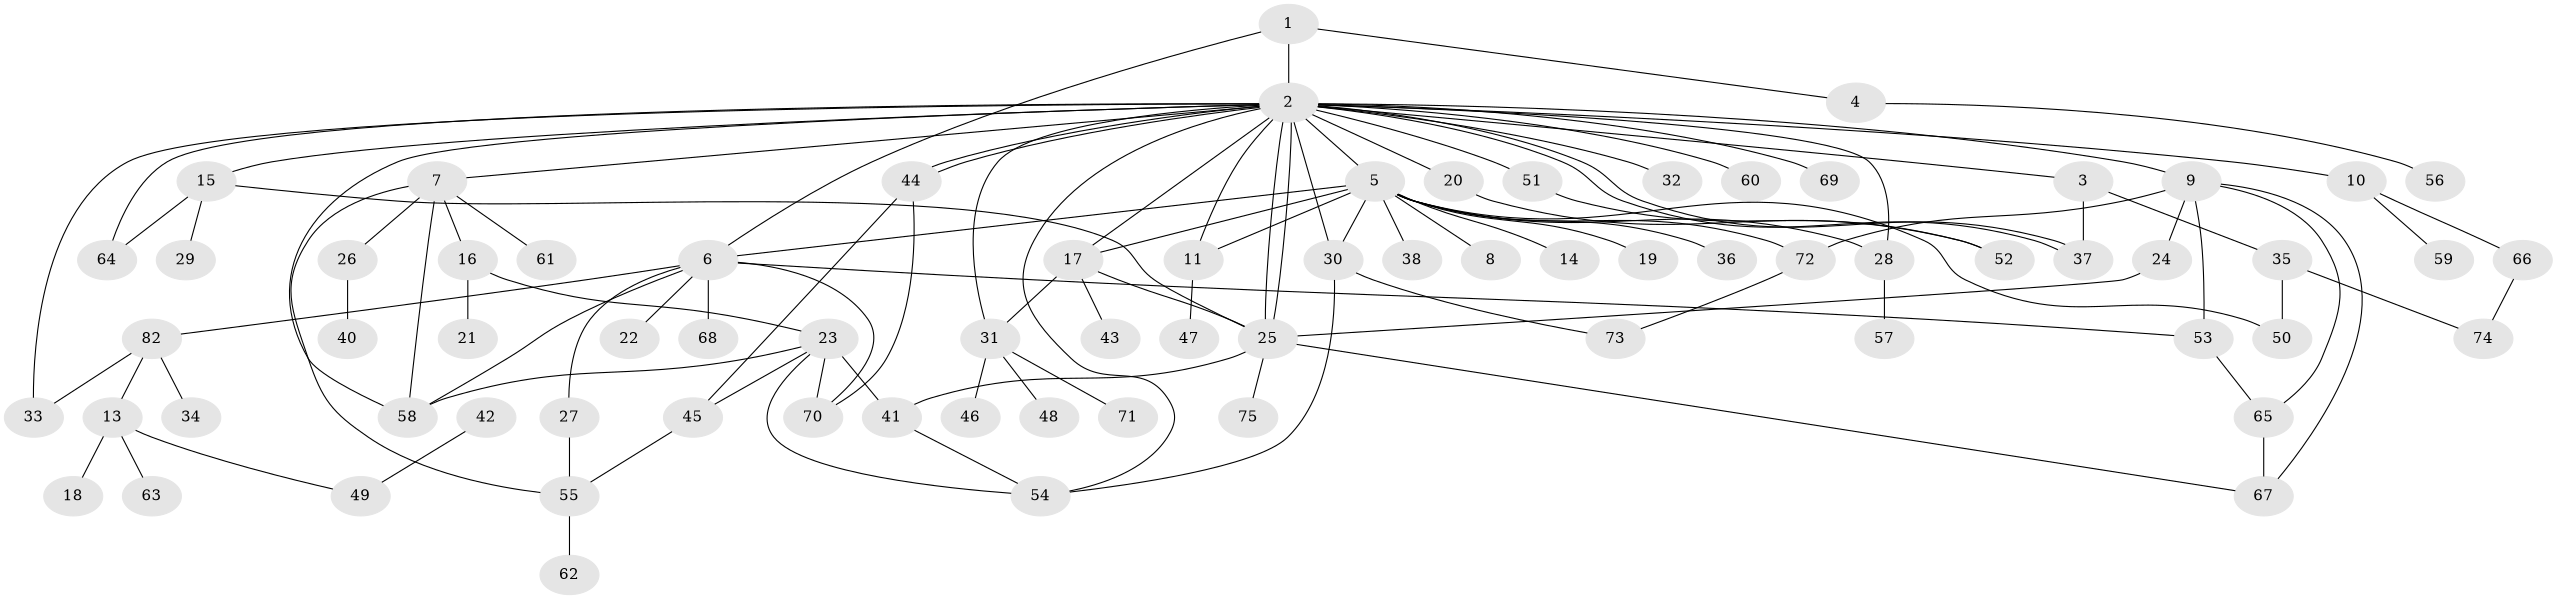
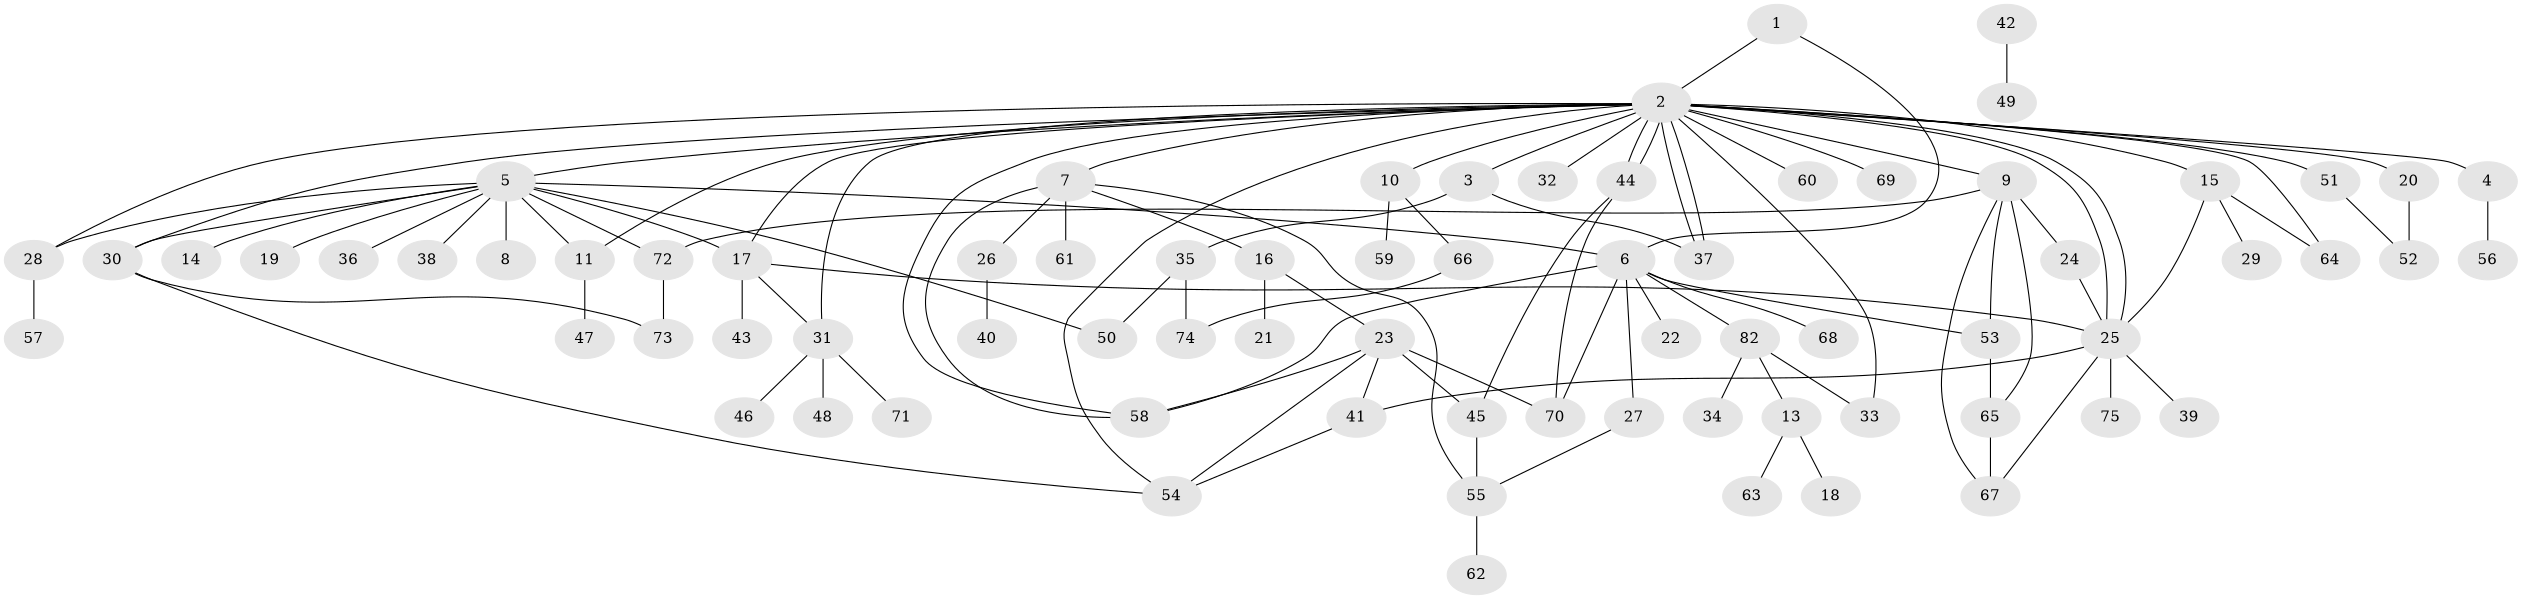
(1572, 63) -> (2079, 131)
none -> (2189, 418)
(233, 463) -> none
